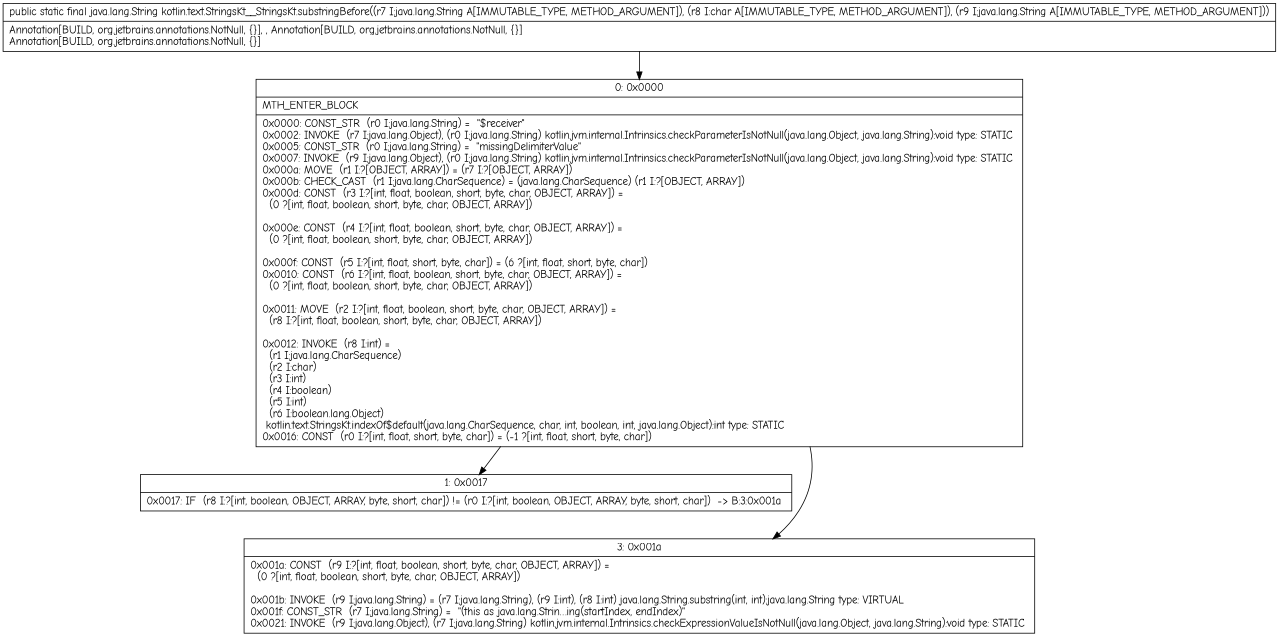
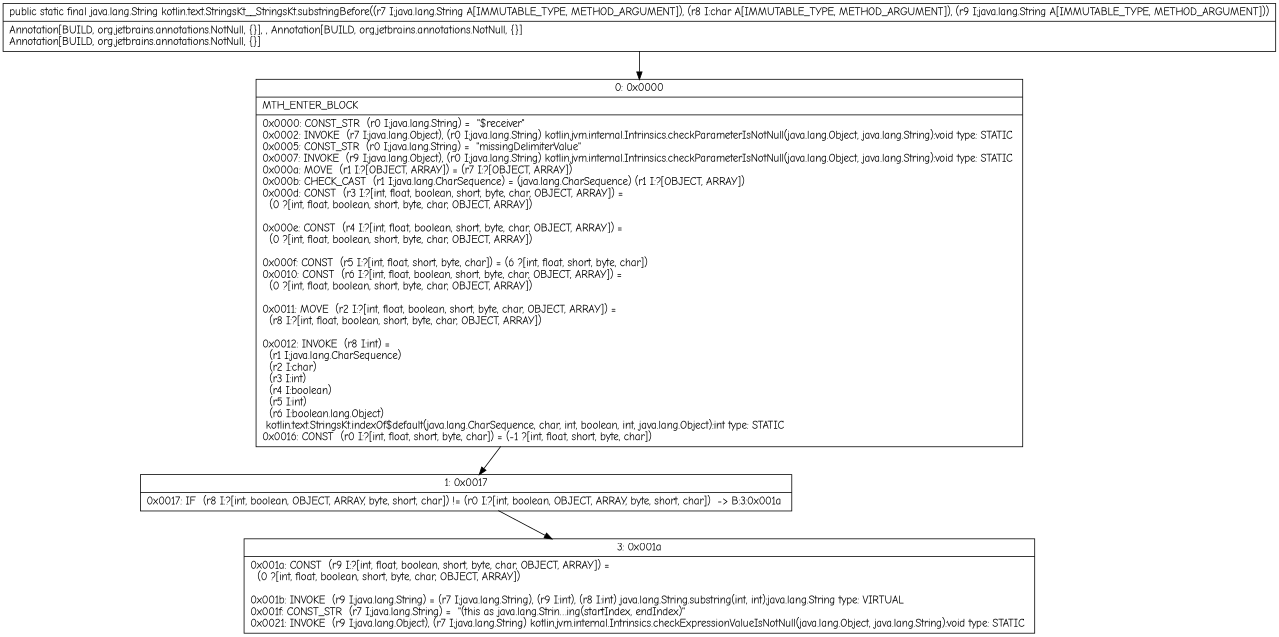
(807, 495) -> (522, 523)
